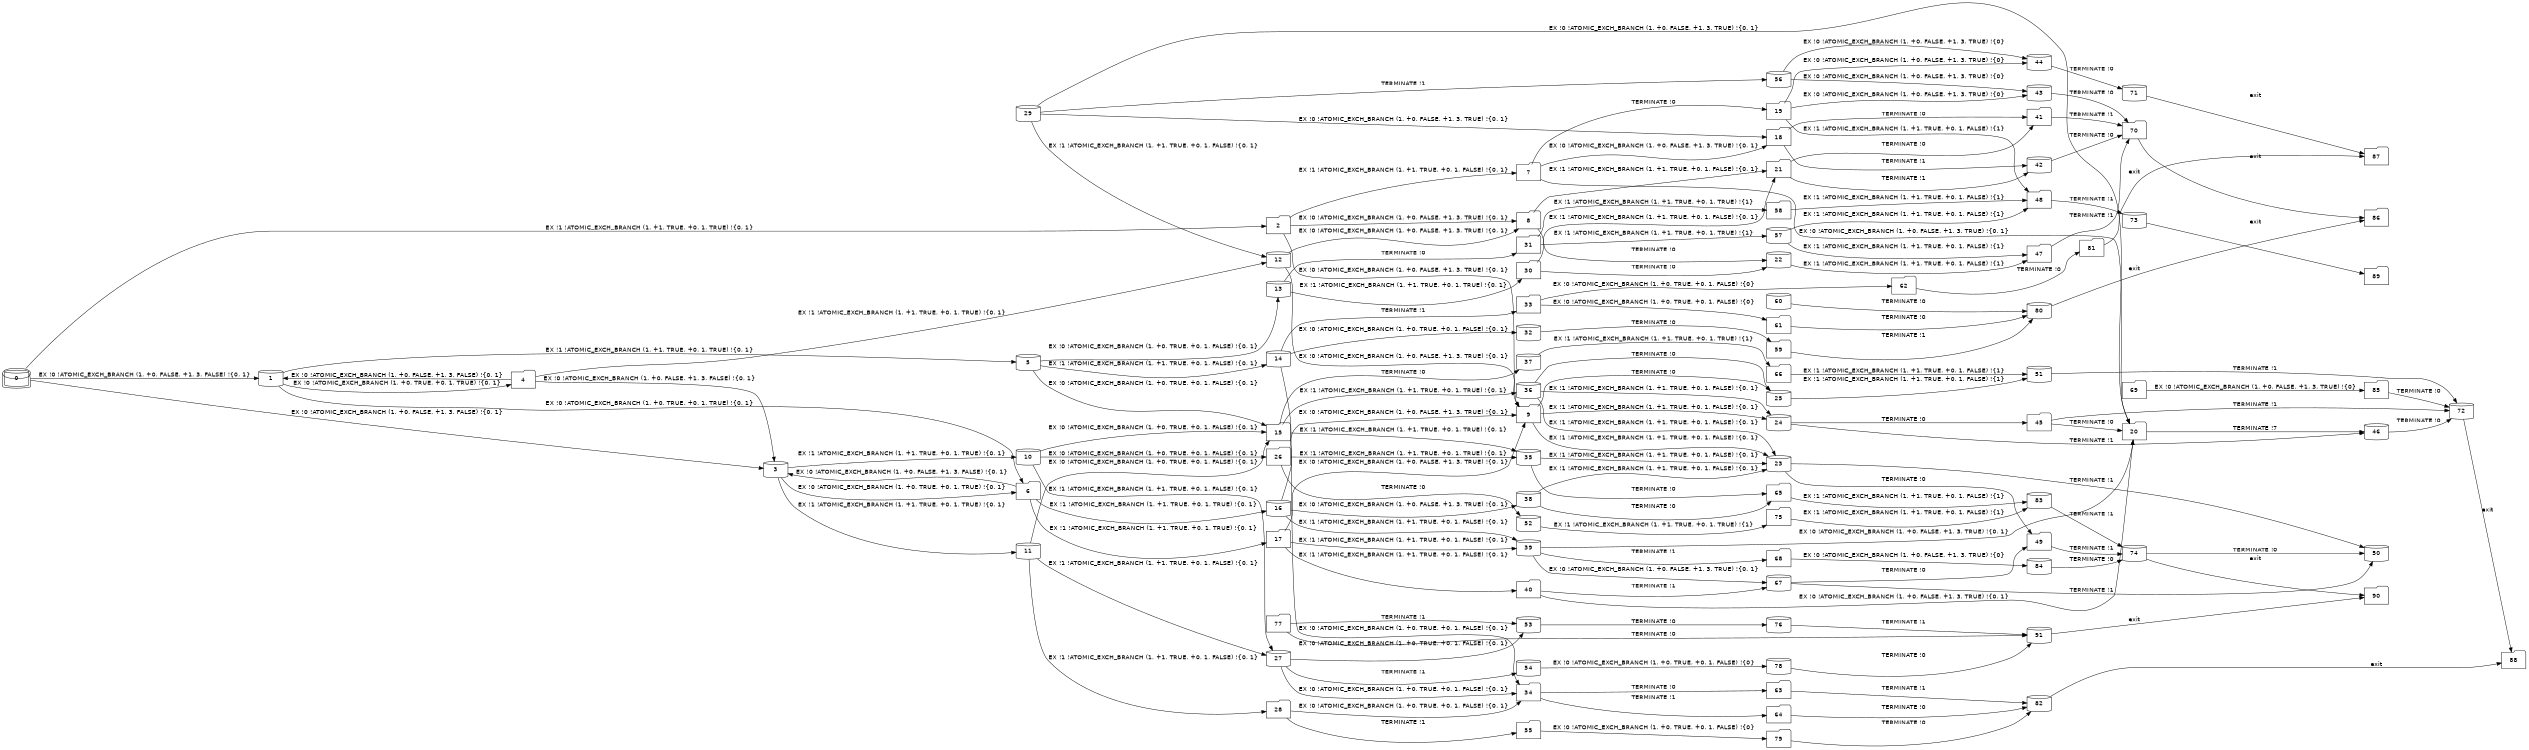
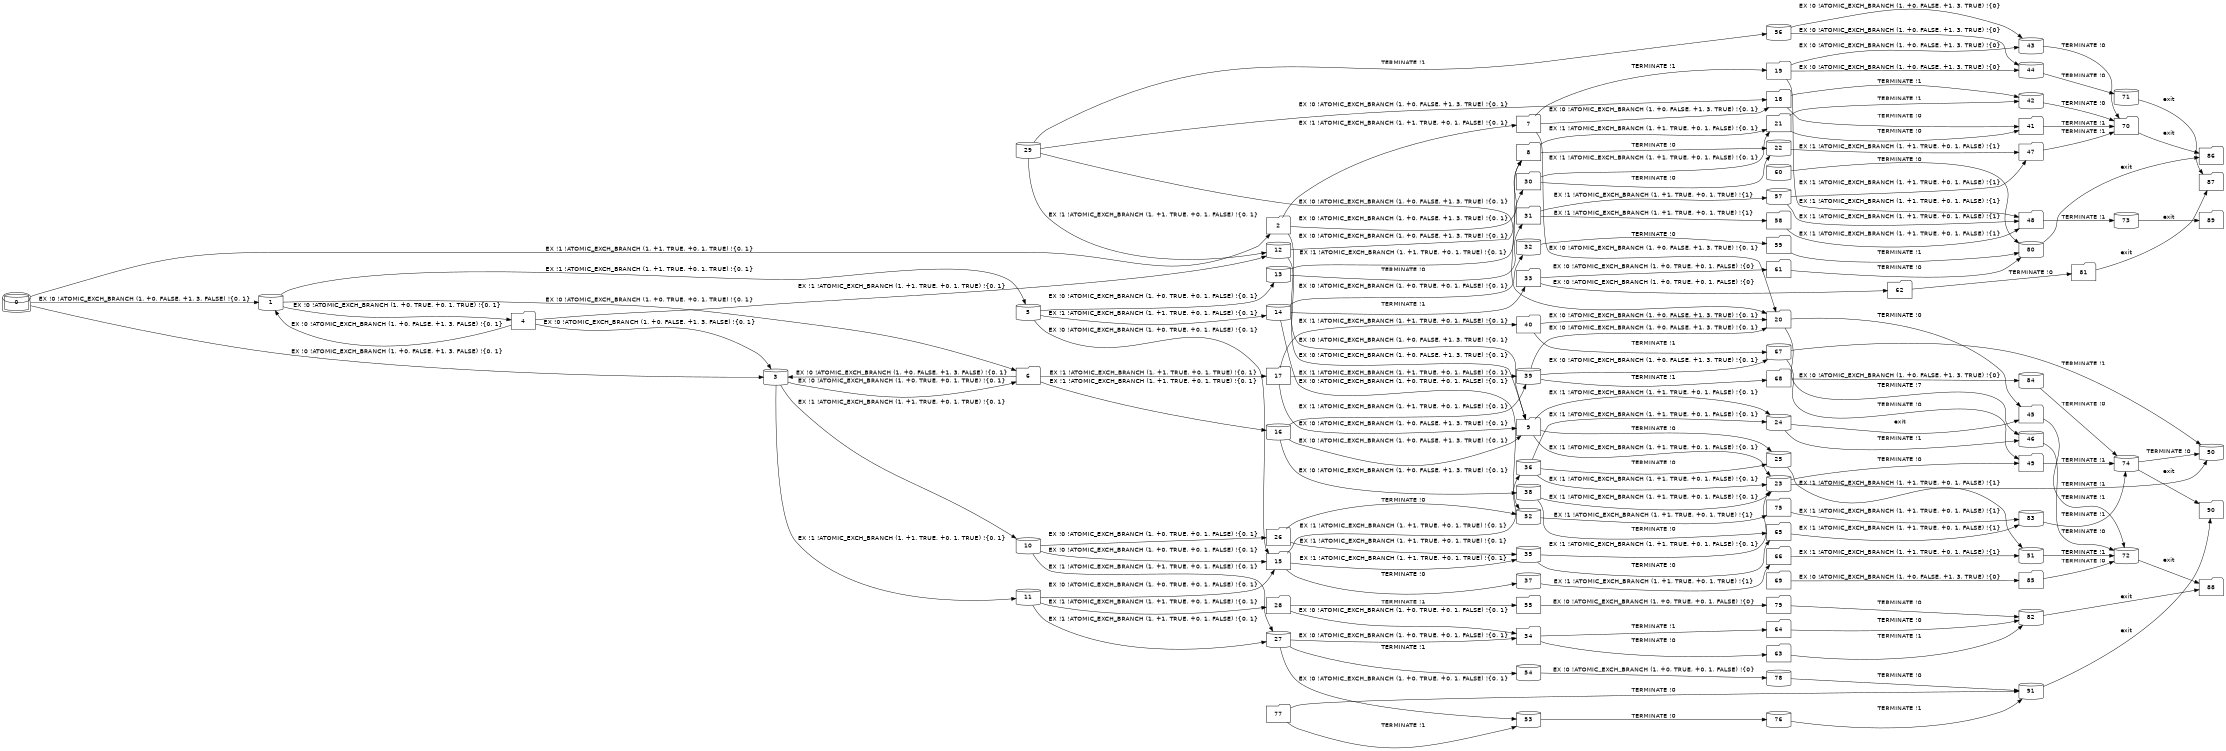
(1654, 102) -> (1654, 66)
(1904, 419) -> (1900, 422)
(2084, 427) -> (1920, 330)
(1297, 626) -> (1422, 392)
